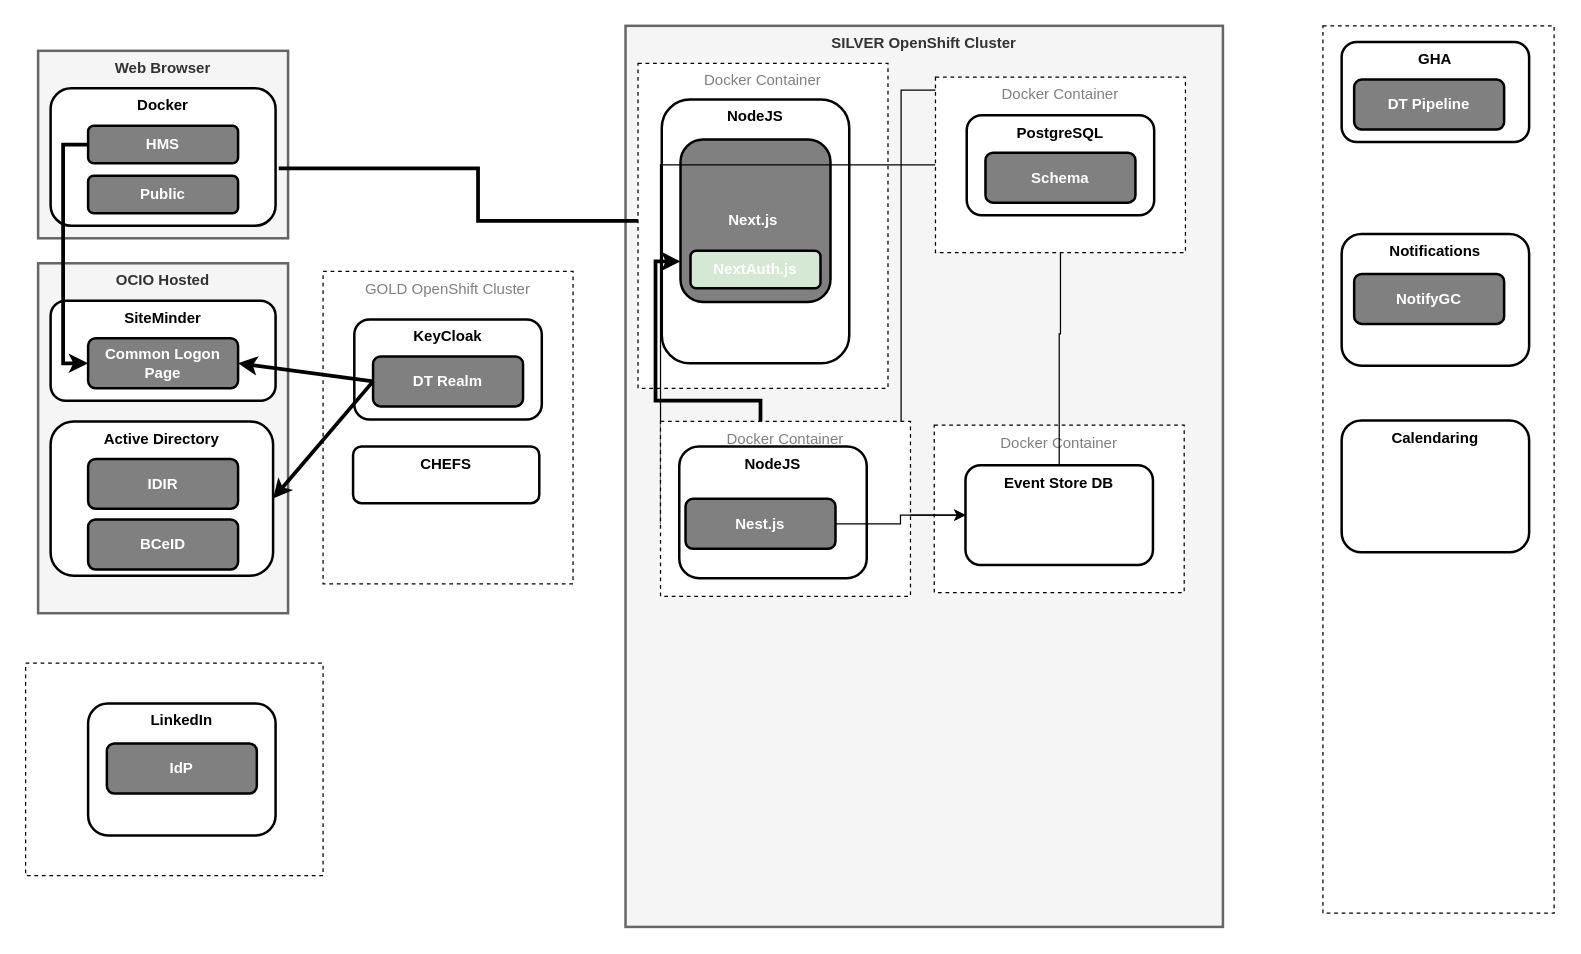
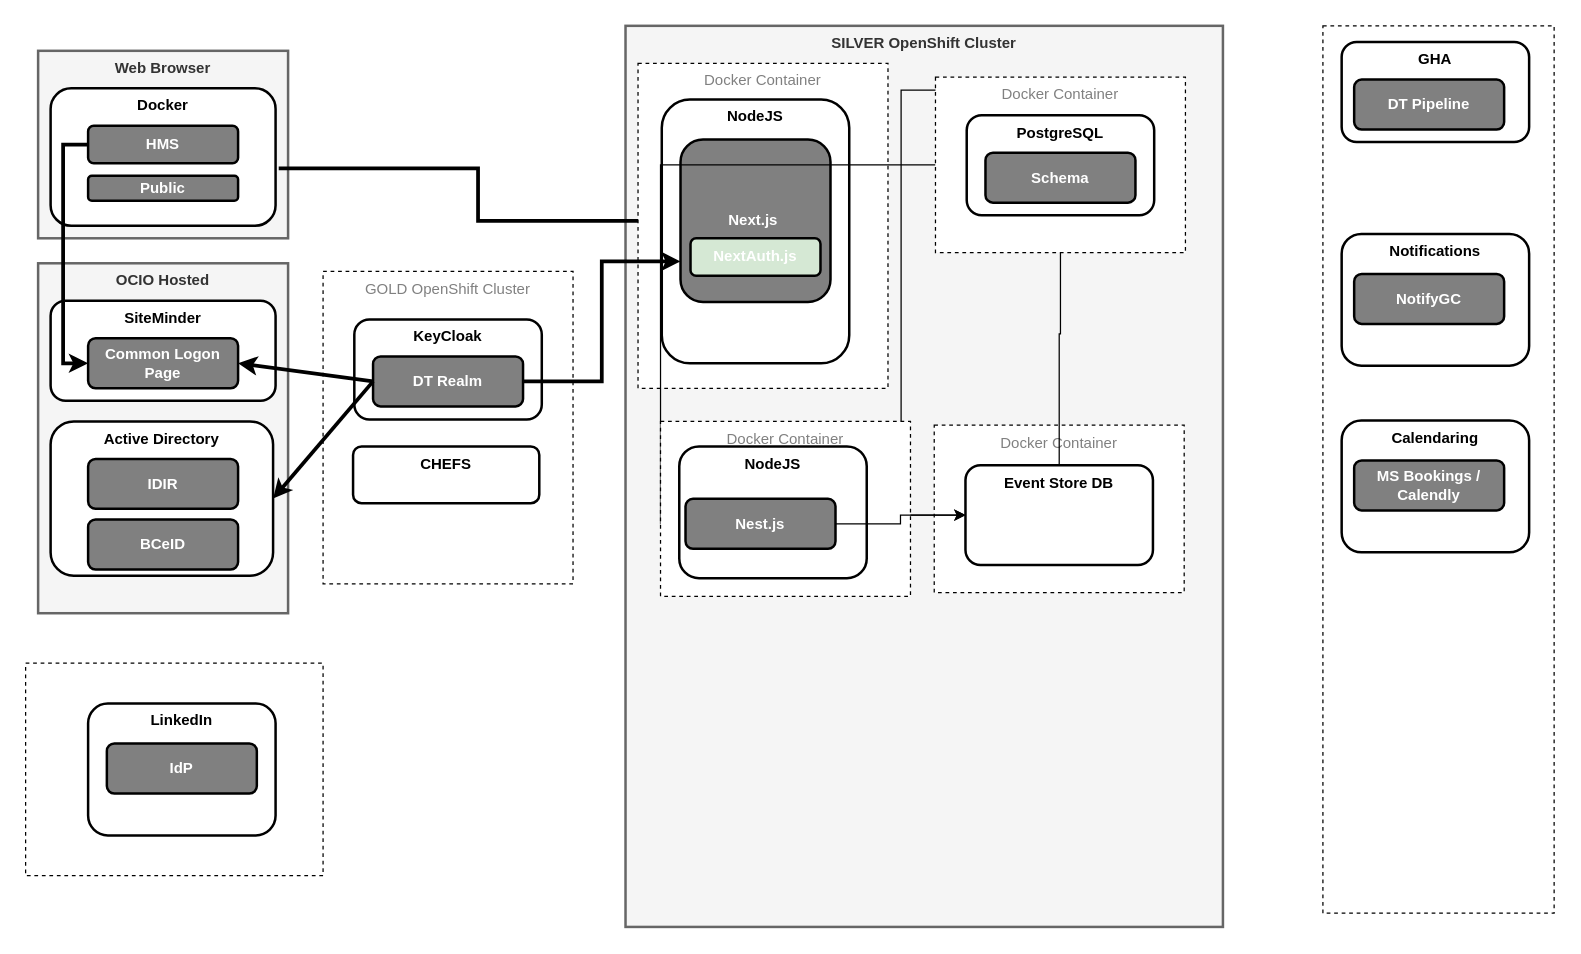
(163, 194) -> (163, 188)
(756, 269) -> (756, 257)
(656, 393) -> (602, 332)
none -> (1429, 485)
